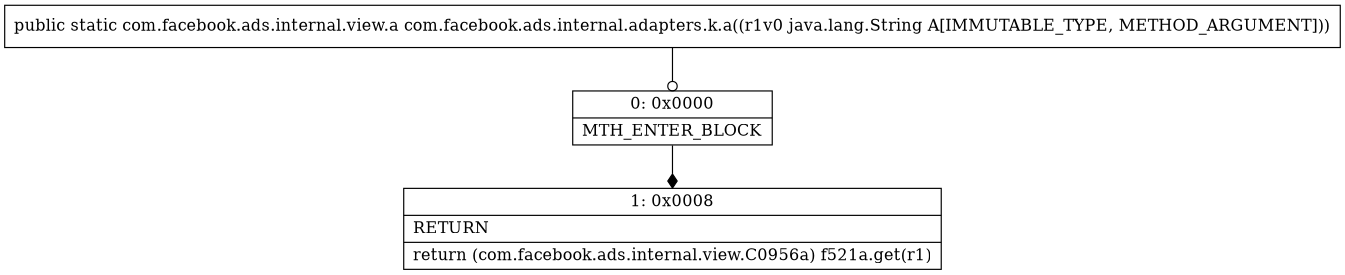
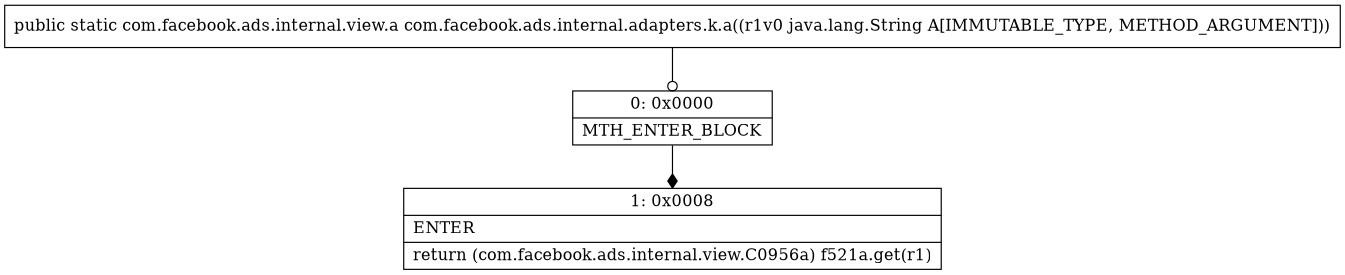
(451, 228) -> (444, 228)
